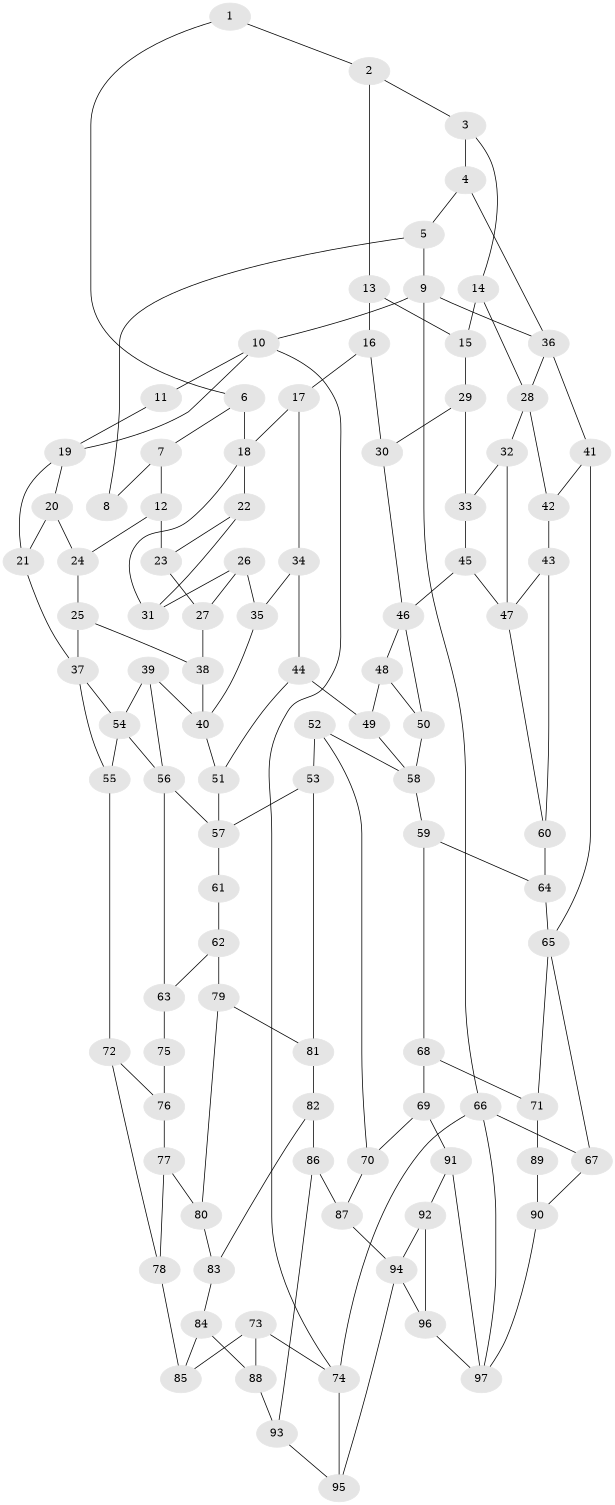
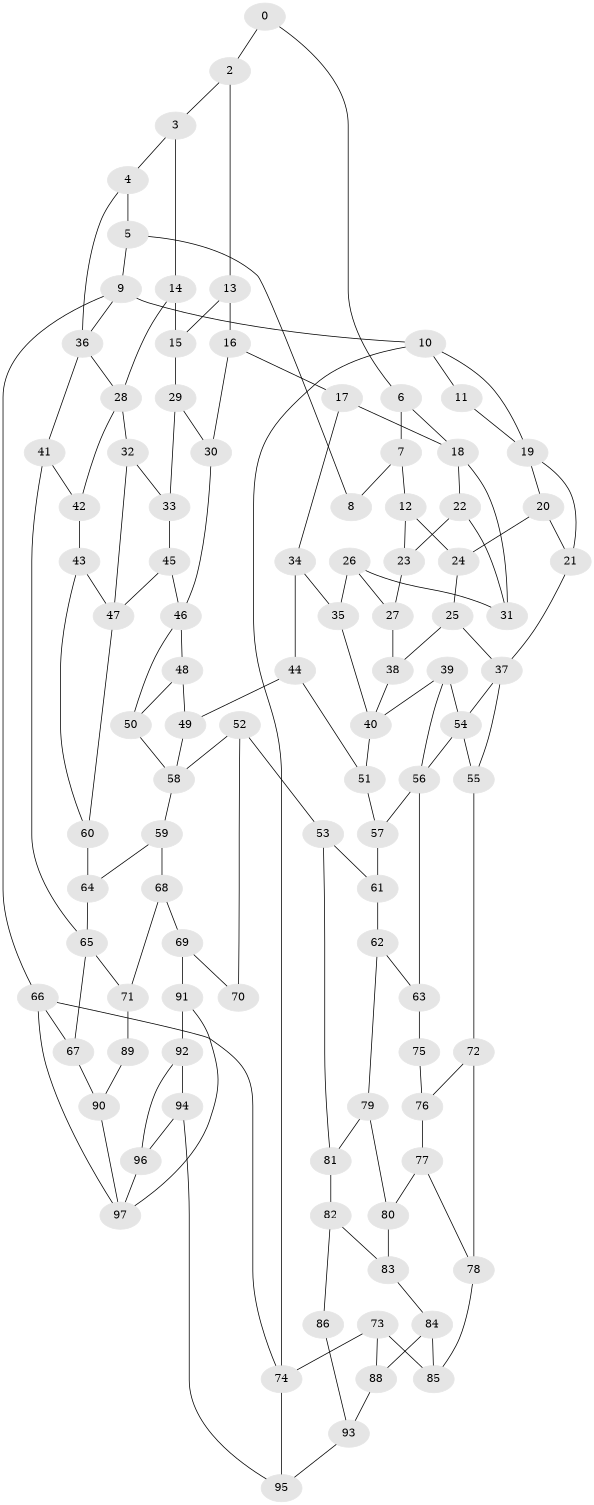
(230, 17) -> (265, 17)
(266, 807) -> (350, 861)
(342, 1216) -> none
